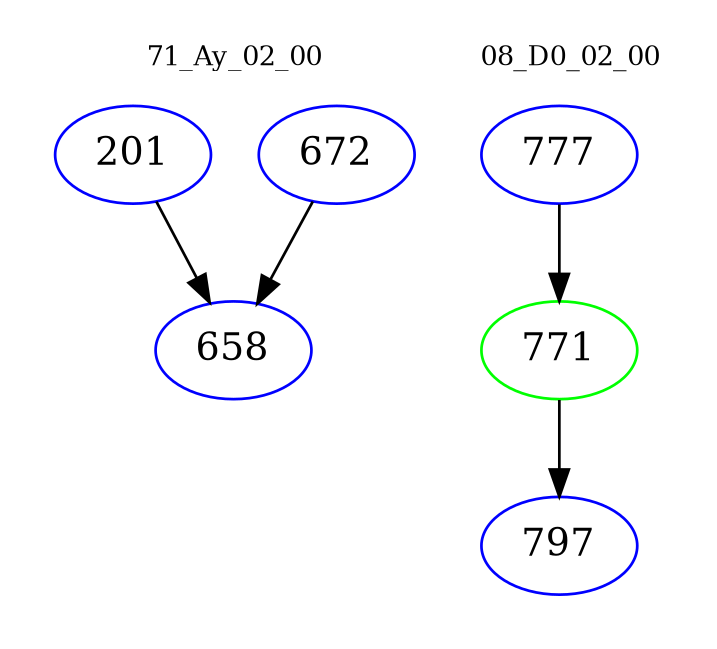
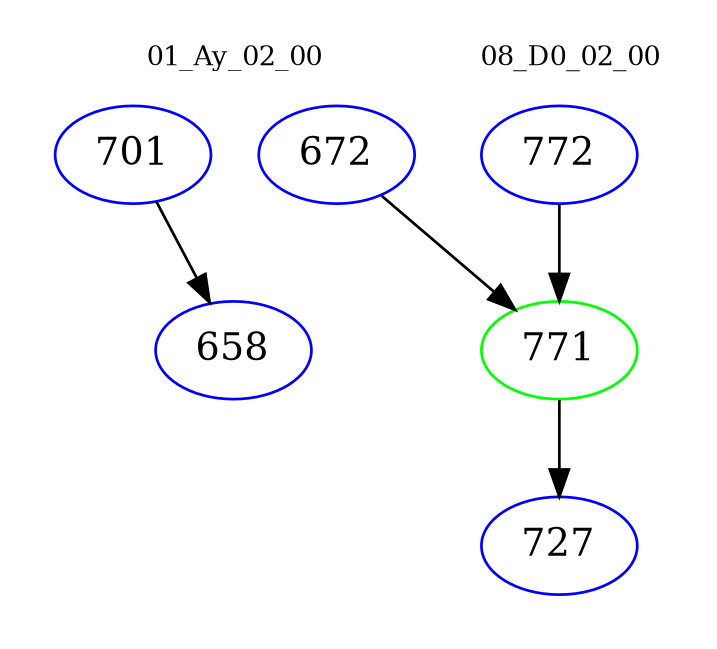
(235, 58) -> (235, 58)
(133, 155) -> (133, 155)
(559, 155) -> (559, 155)
(292, 240) -> (418, 227)
(559, 546) -> (559, 546)
